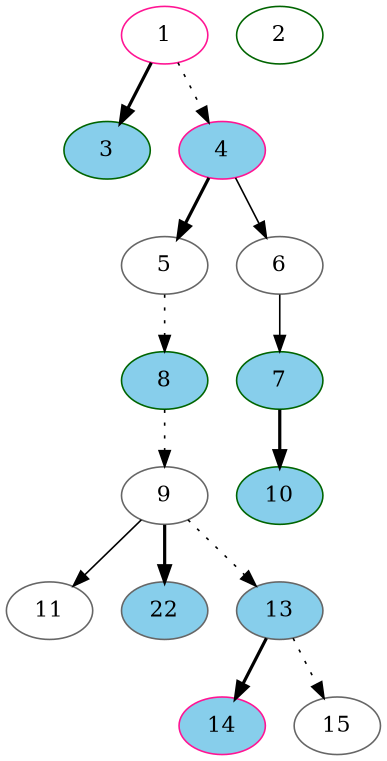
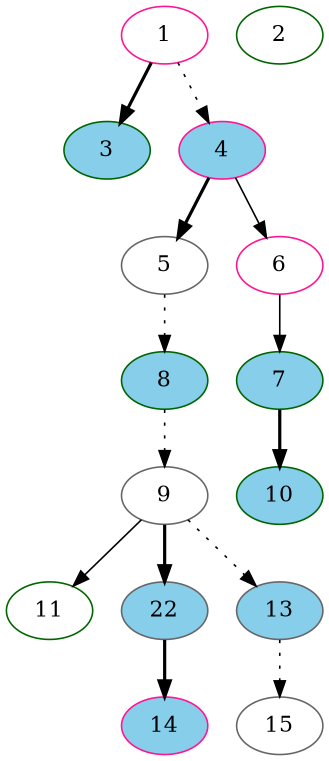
(280, 265) -> (280, 265)
(50, 611) -> (50, 611)
(255, 661) -> (165, 660)
